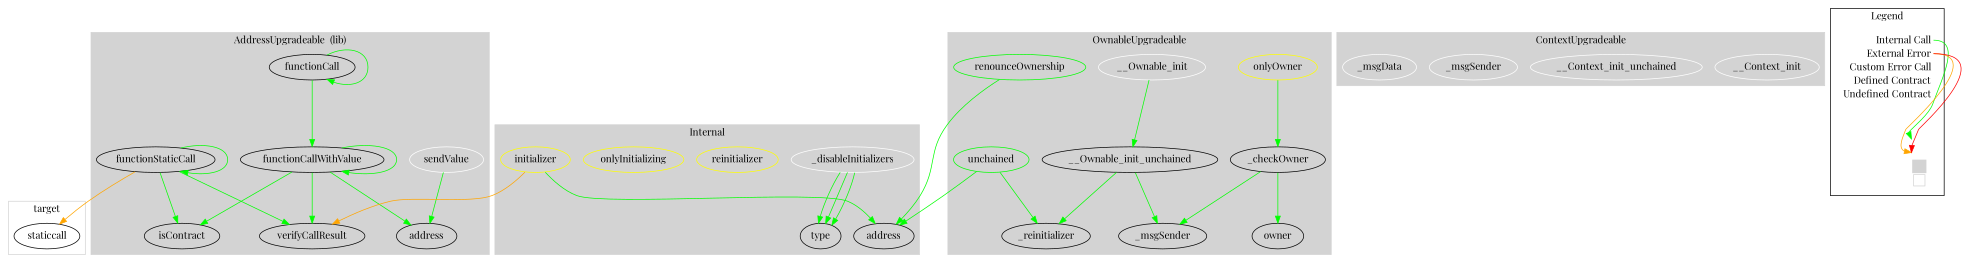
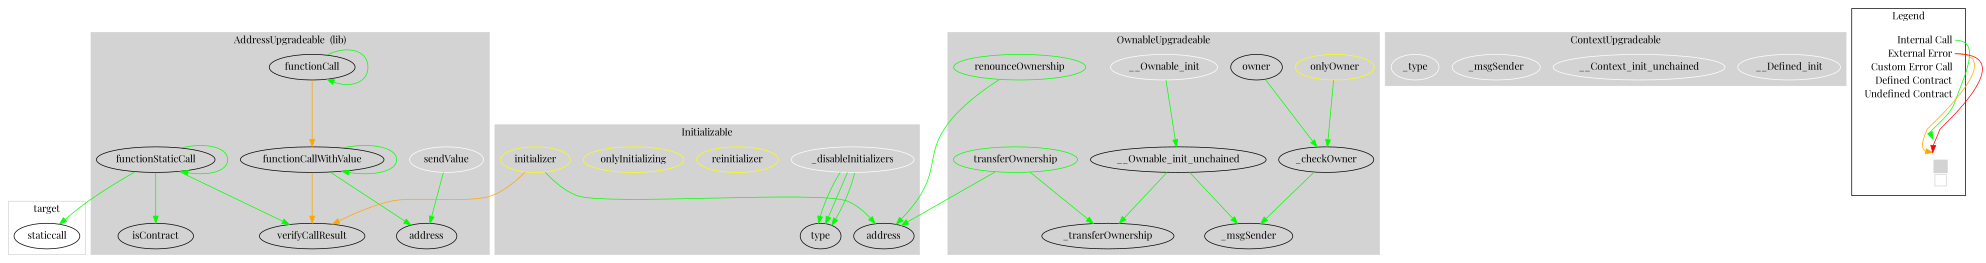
(1380, 67) -> (1415, 67)
(1767, 67) -> (1789, 67)
(312, 110) -> (312, 110)
(707, 133) -> (707, 133)
(991, 160) -> (1015, 160)
(99, 194) -> (99, 194)
(312, 194) -> (312, 194)
(1278, 194) -> (1289, 110)
(249, 197) -> none
(1046, 236) -> (1108, 236)
